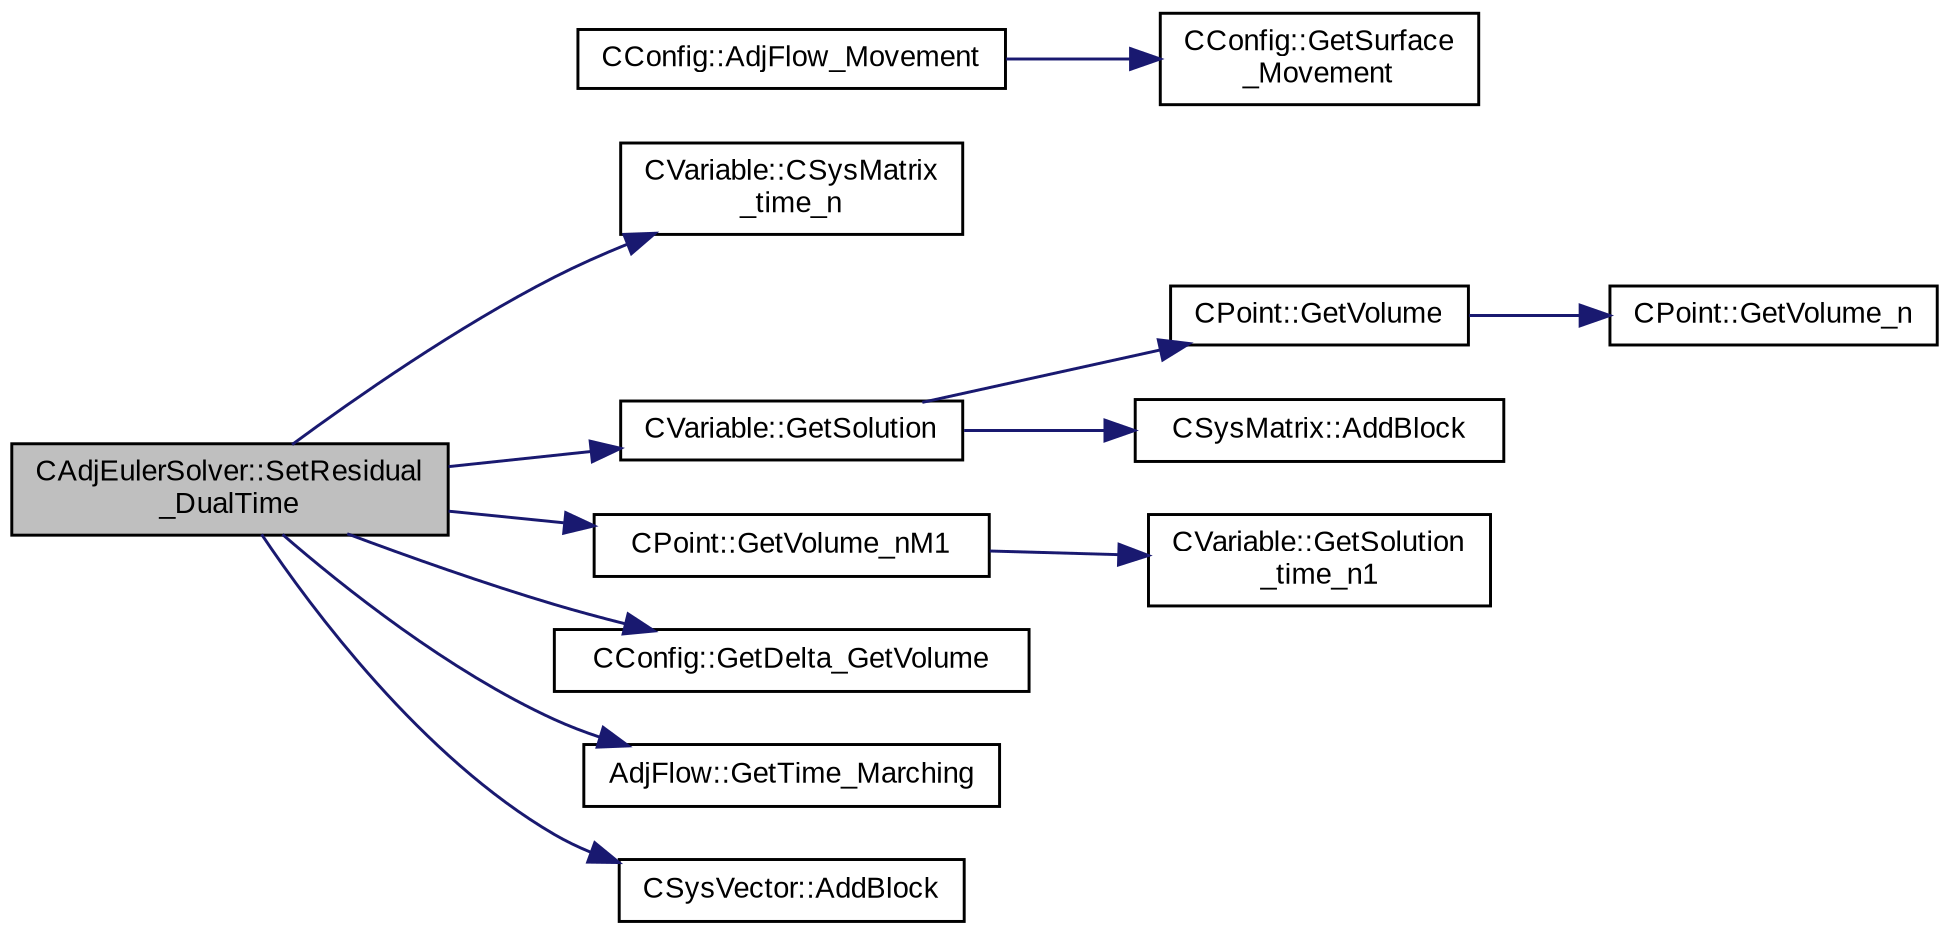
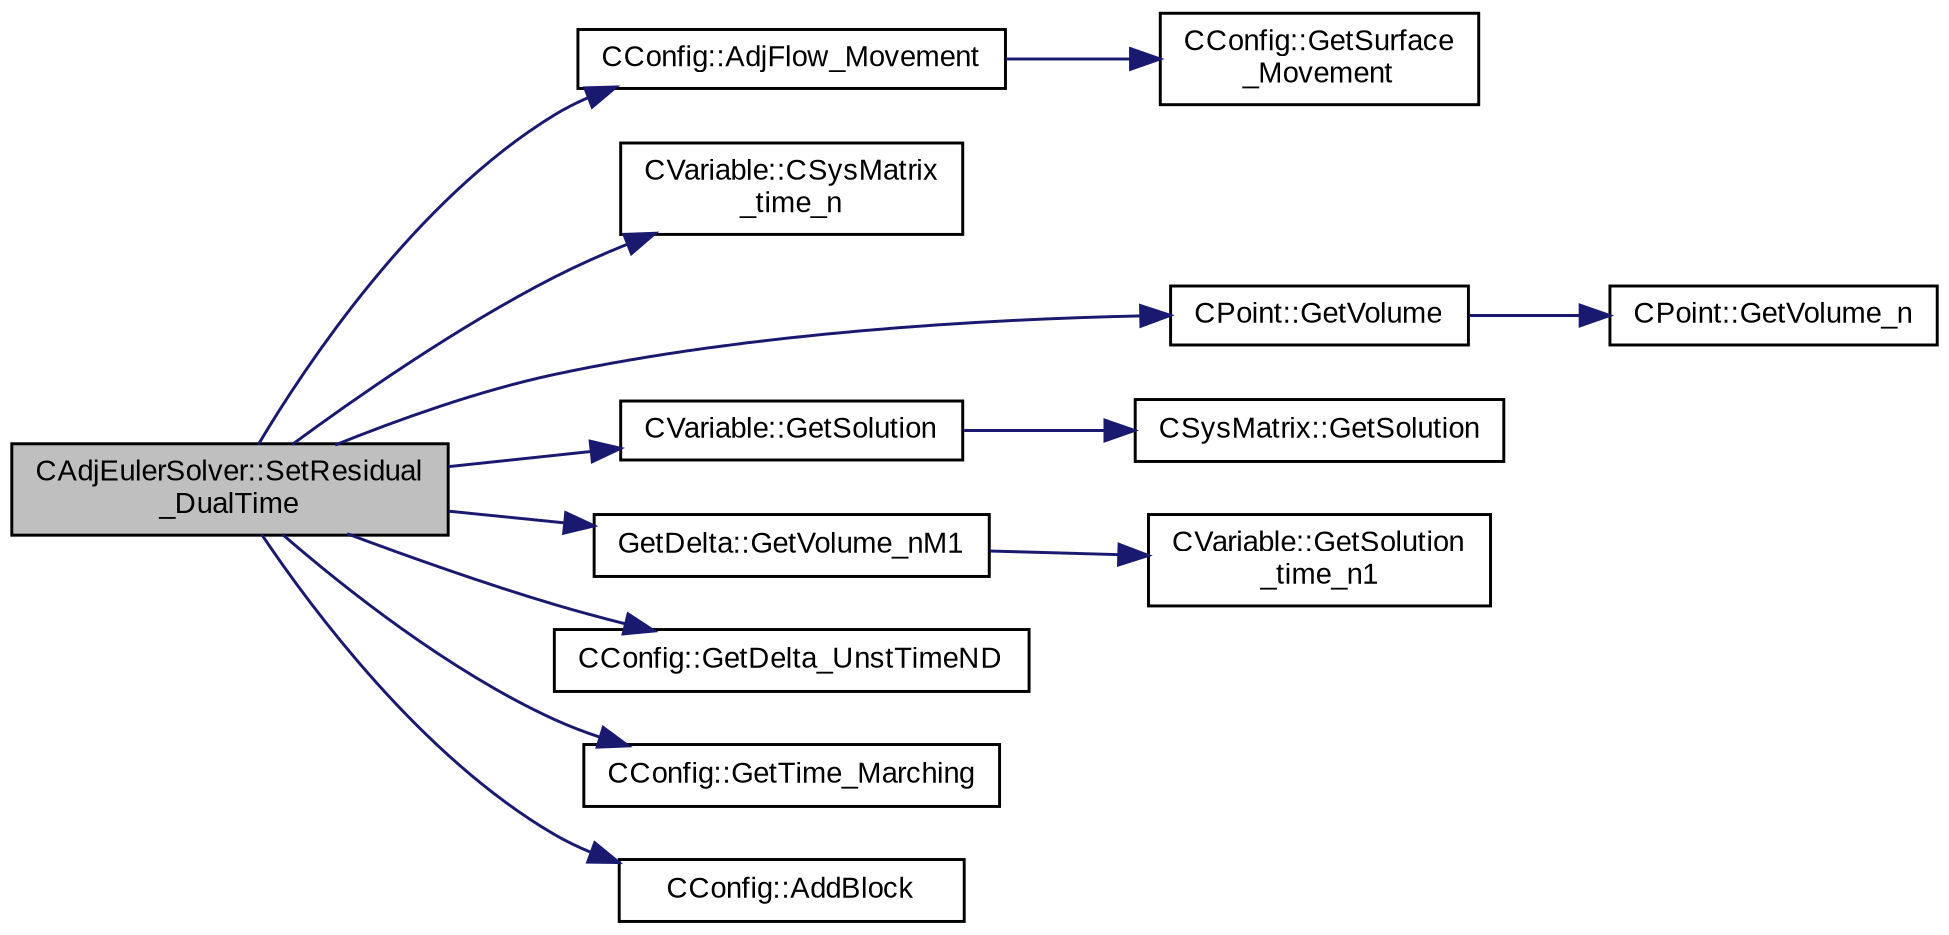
none -> (401, 249)
(1041, 376) -> (731, 345)
(1320, 430) -> (1320, 430)
(792, 545) -> (792, 545)
(792, 660) -> (792, 660)
(792, 775) -> (792, 775)
(792, 890) -> (792, 890)
